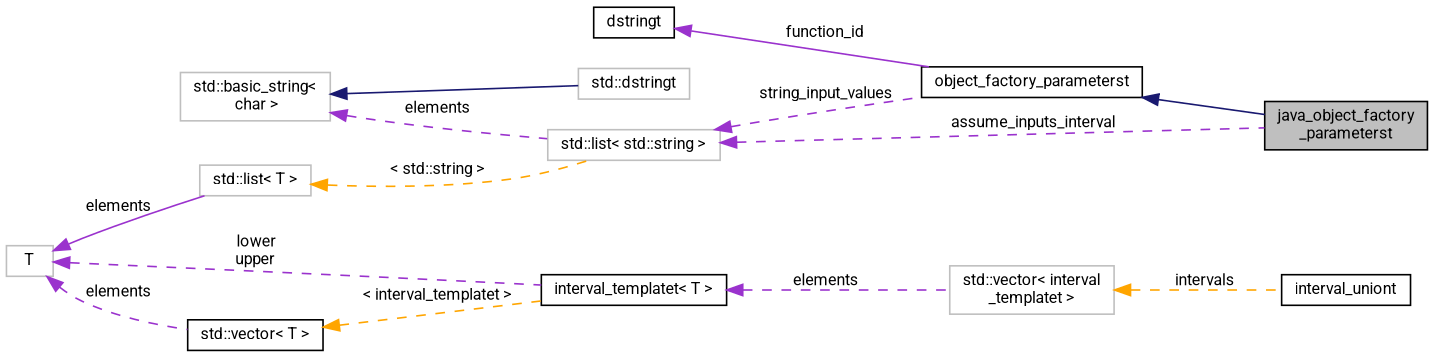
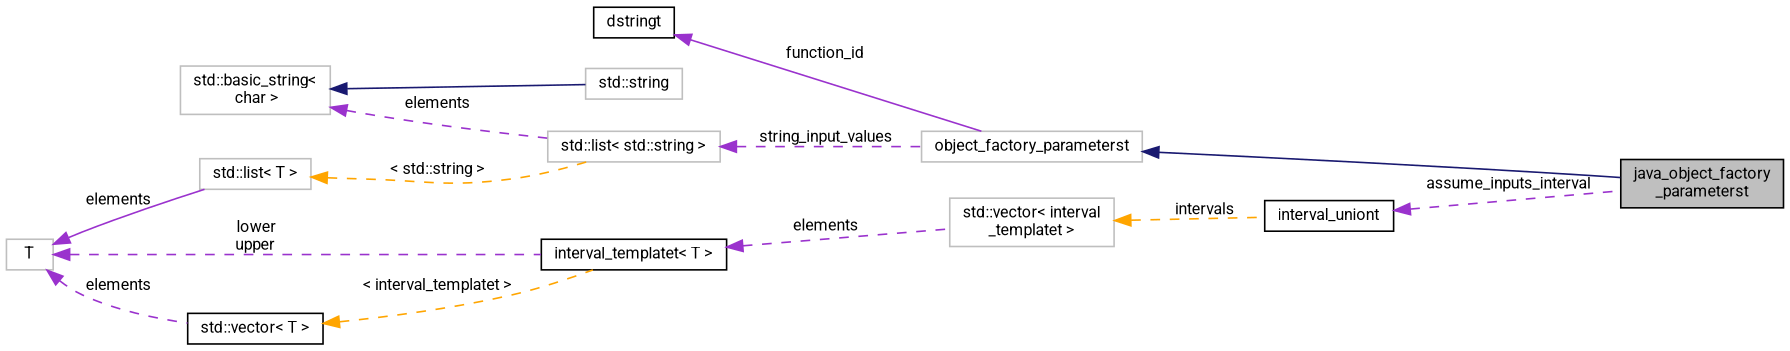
(1032, 82) -> (1032, 147)
(634, 84) -> (634, 84)
(1001, 135) -> (1515, 200)
